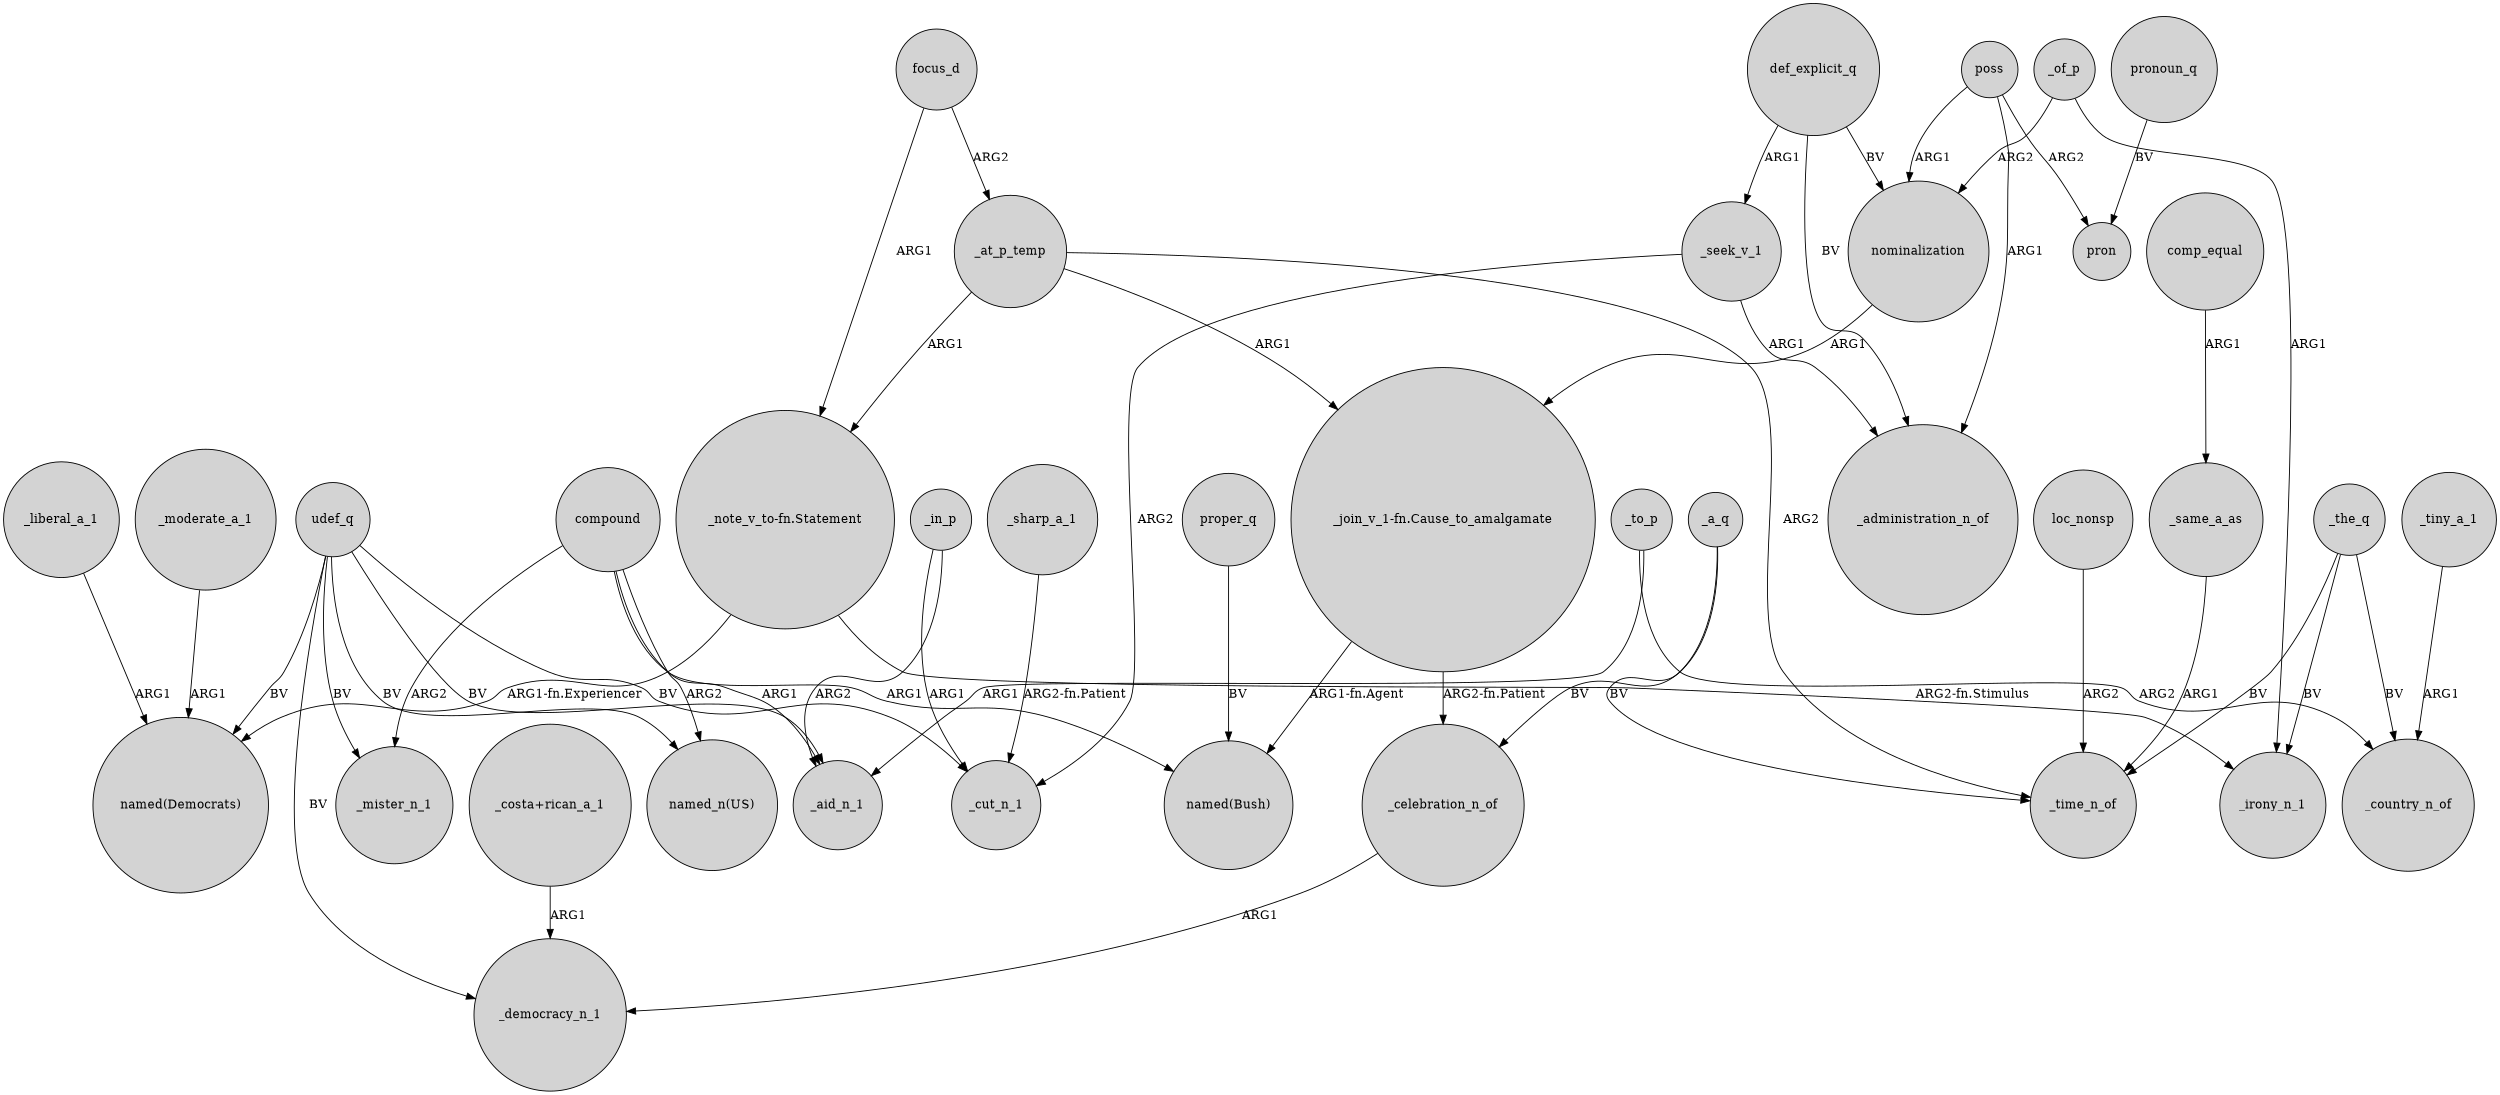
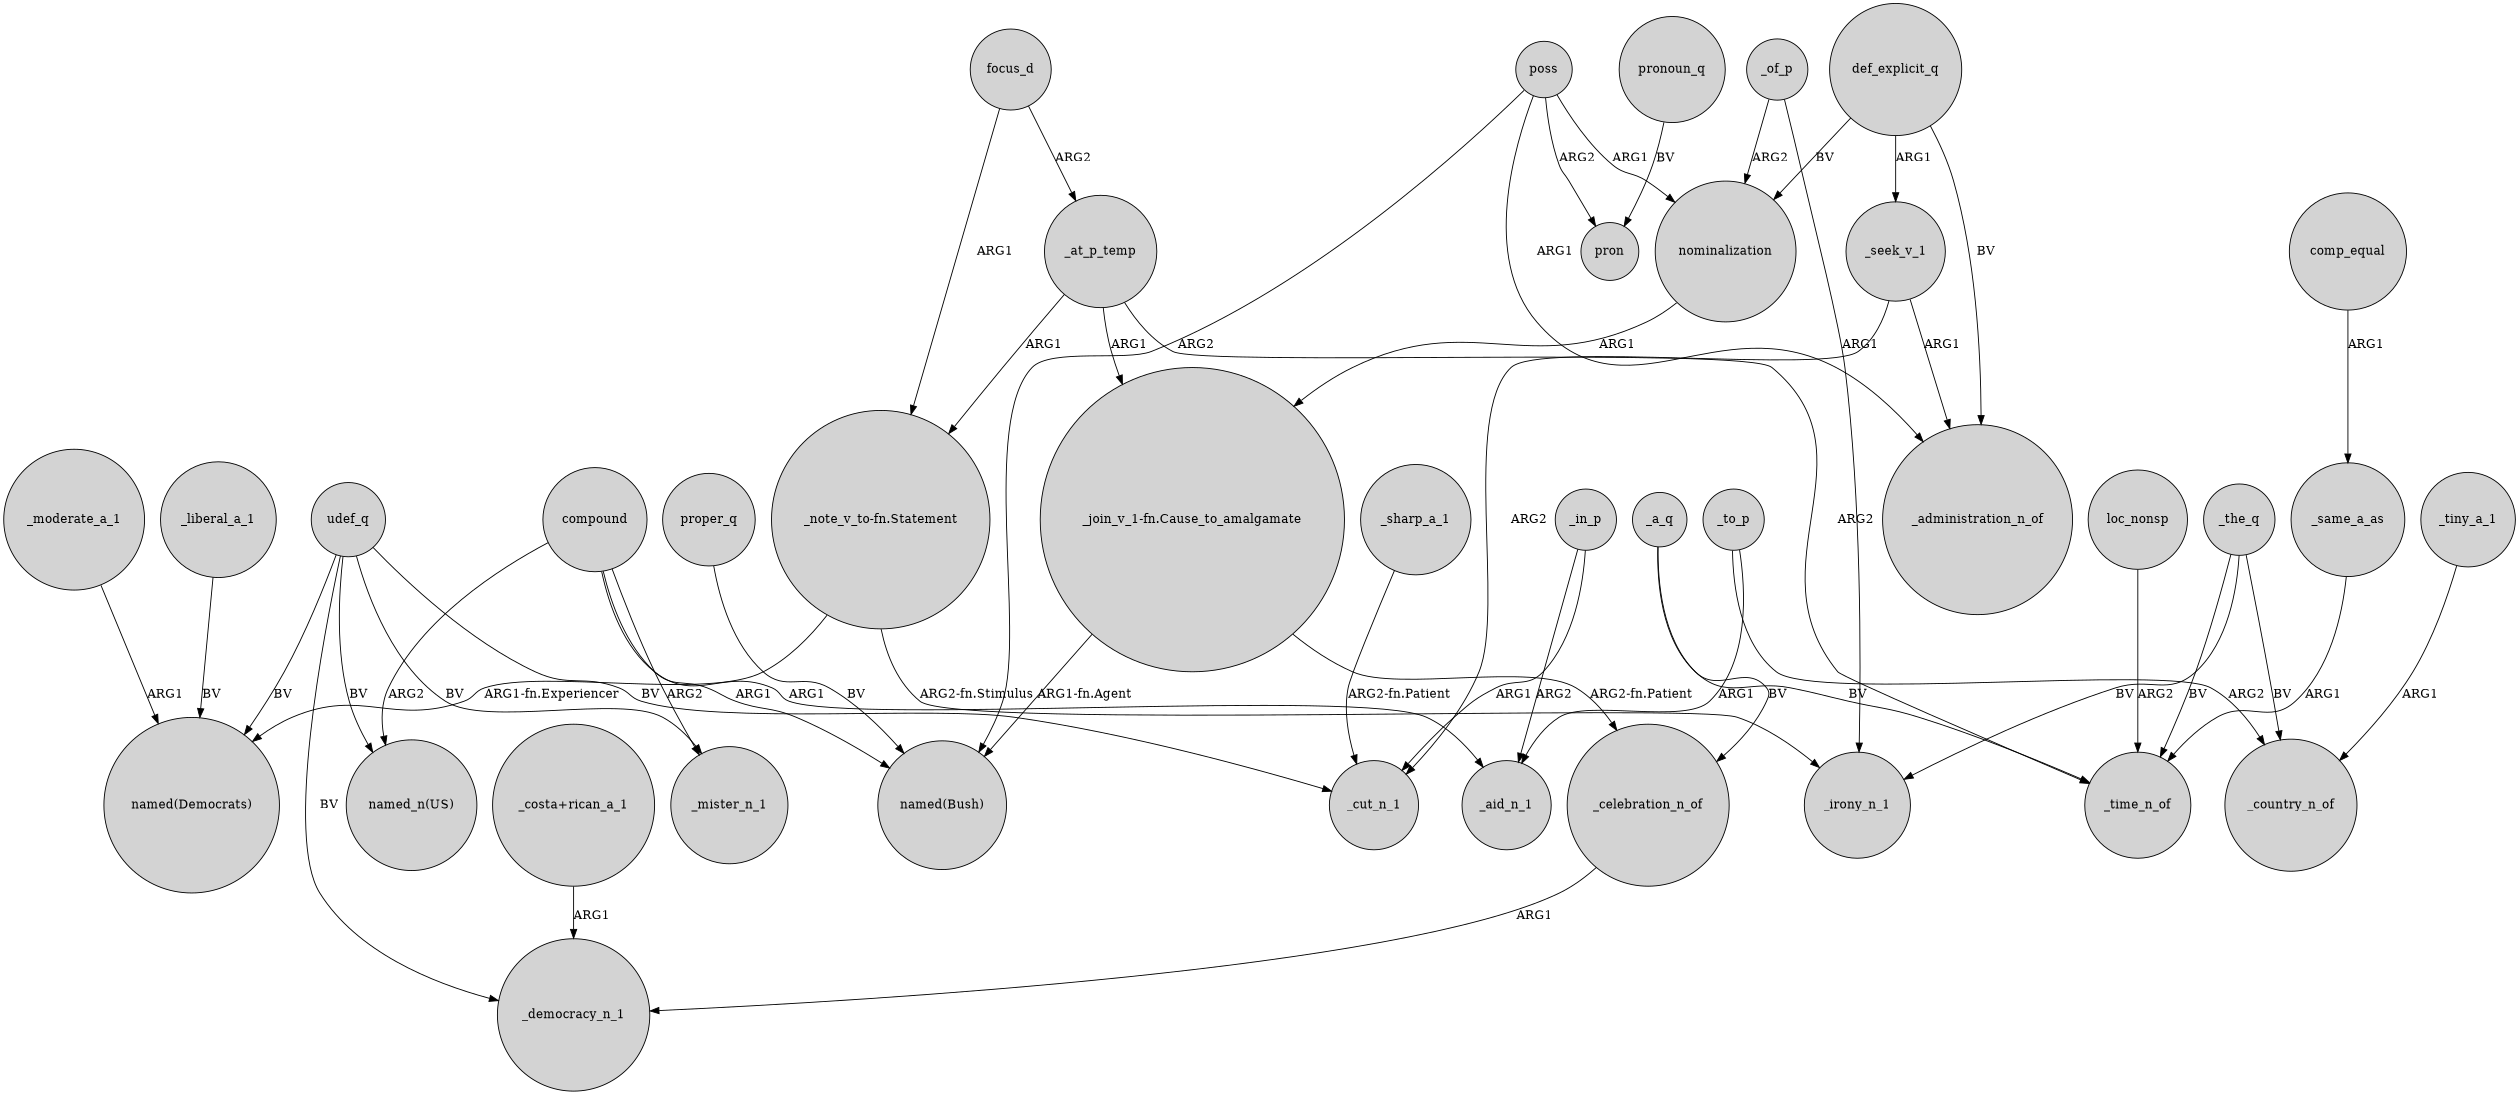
none -> (1126, 355)
(154, 695) -> (212, 695)
(488, 707) -> none
